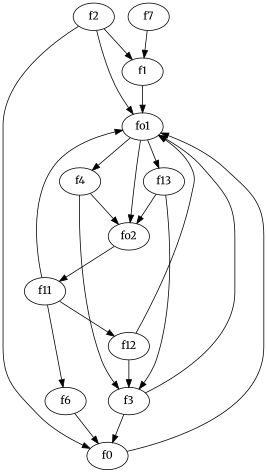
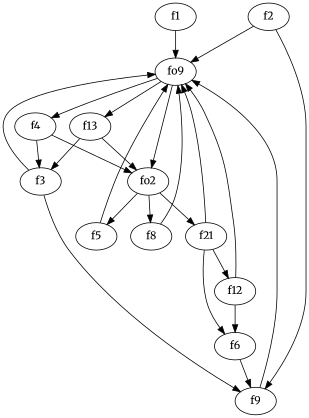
(149, 17) -> none
(116, 41) -> none
(143, 127) -> (176, 72)
none -> (96, 236)
none -> (151, 236)
(45, 291) -> (206, 236)
(129, 370) -> (235, 315)
(108, 456) -> (256, 401)
